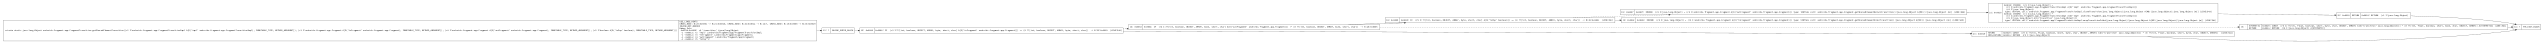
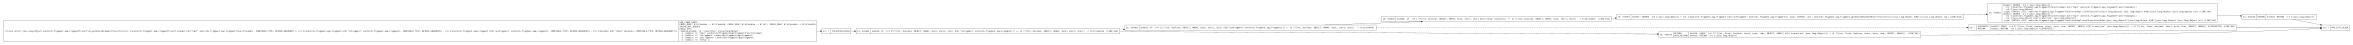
(1793, 20) -> none
(842, 30) -> (841, 31)
